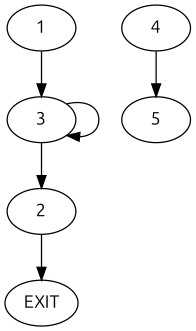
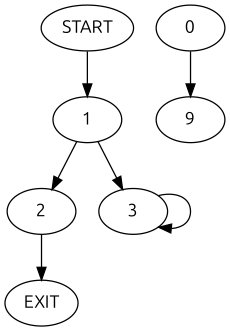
none -> (87, 28)
(156, 28) -> (191, 28)
(156, 120) -> (191, 120)
(42, 159) -> (67, 160)
